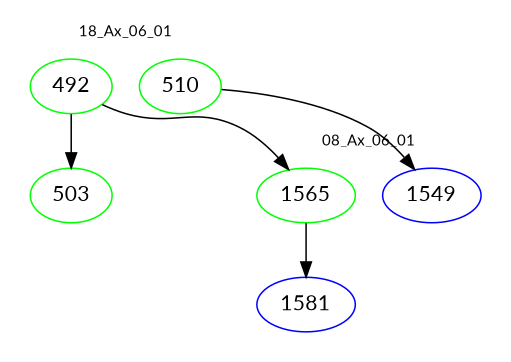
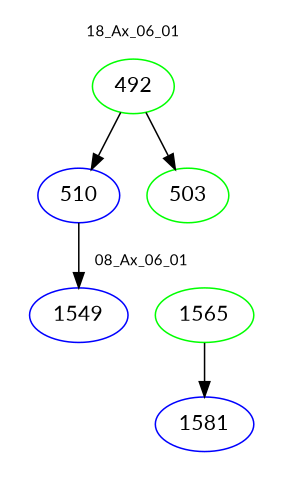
(180, 86) -> (79, 195)
(196, 117) -> (110, 134)
